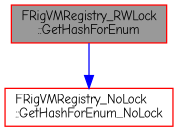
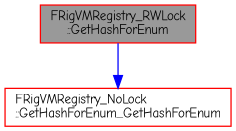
(89, 107) -> (118, 107)
